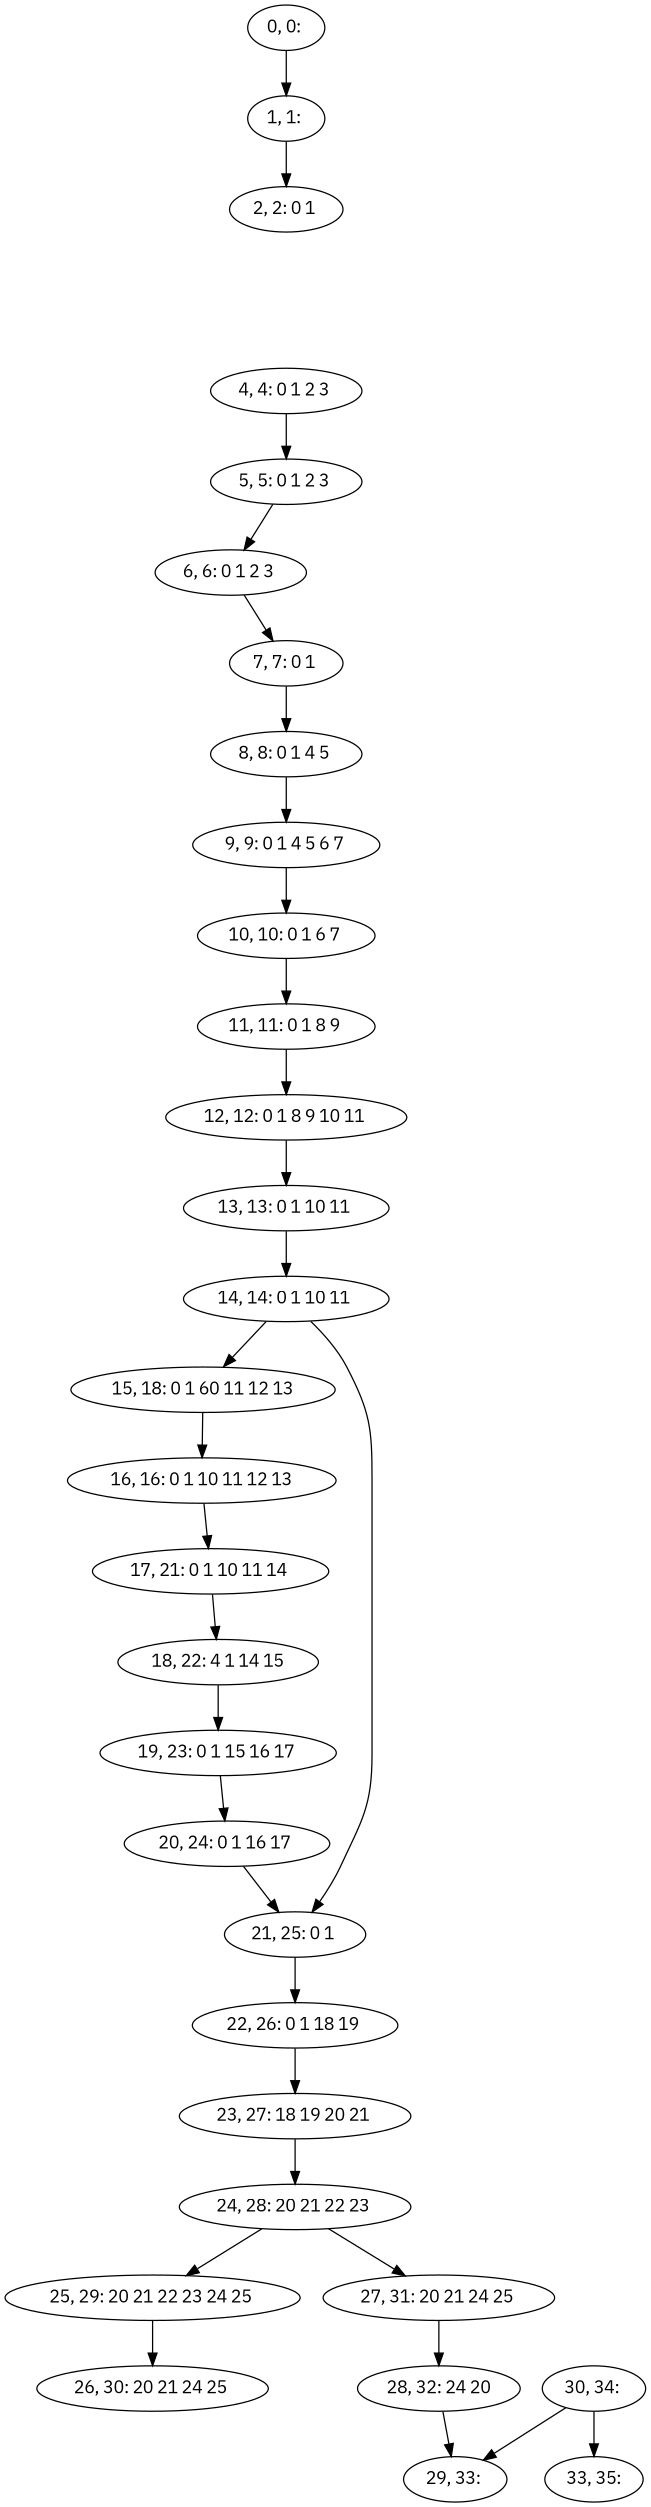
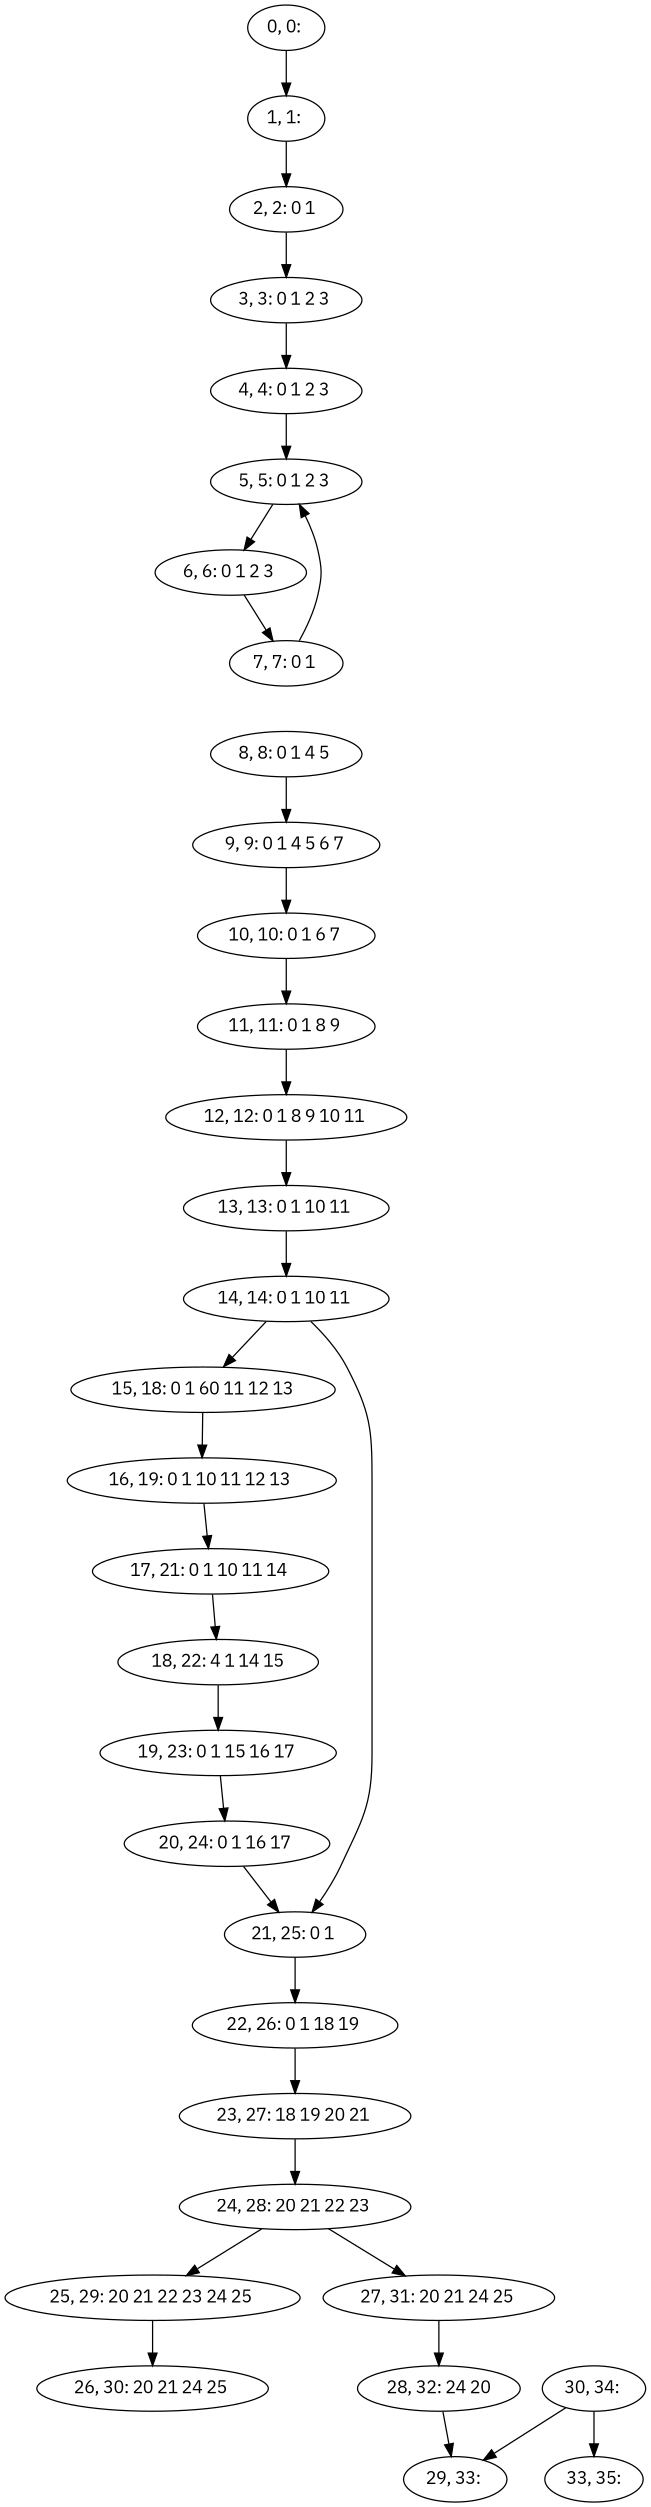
none -> (286, 300)
(286, 703) -> (321, 579)
(202, 1481) -> (202, 1481)
